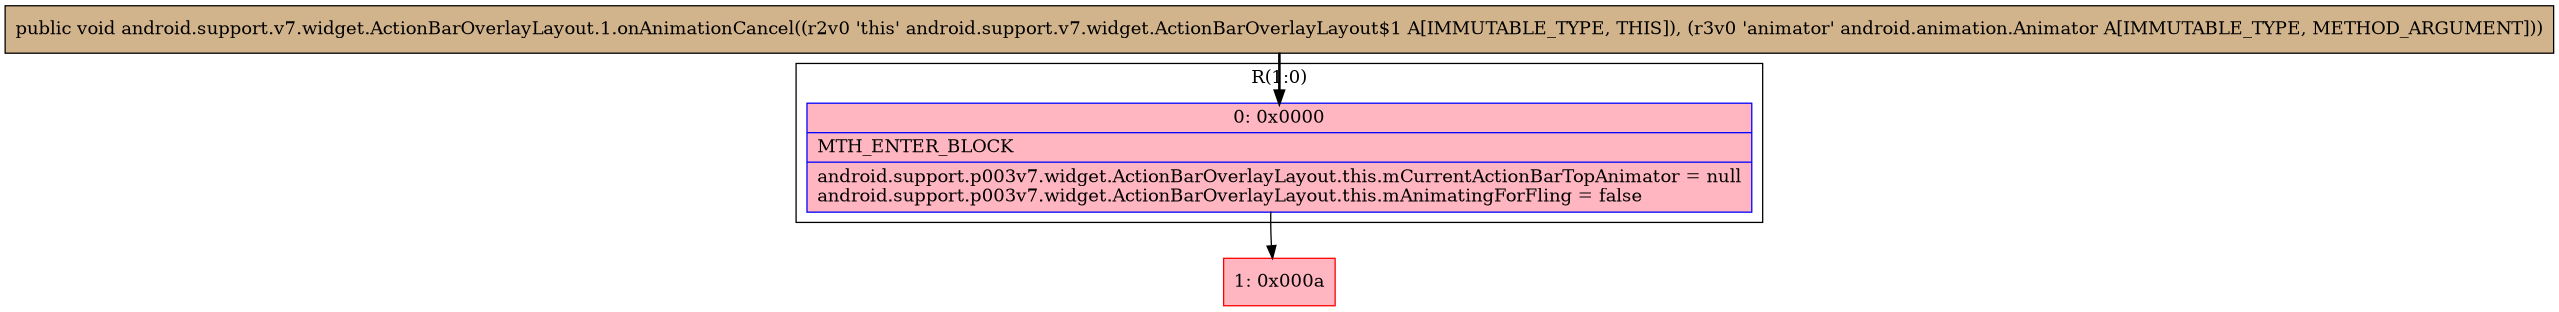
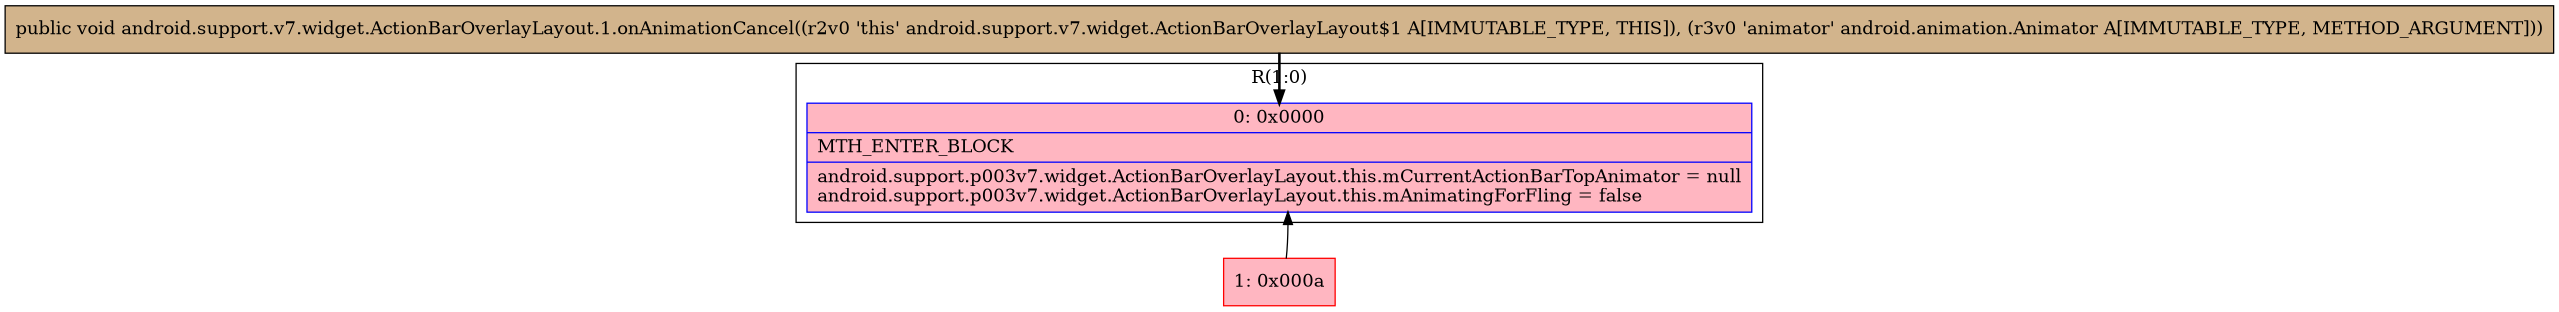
(1271, 230) -> (1288, 242)
